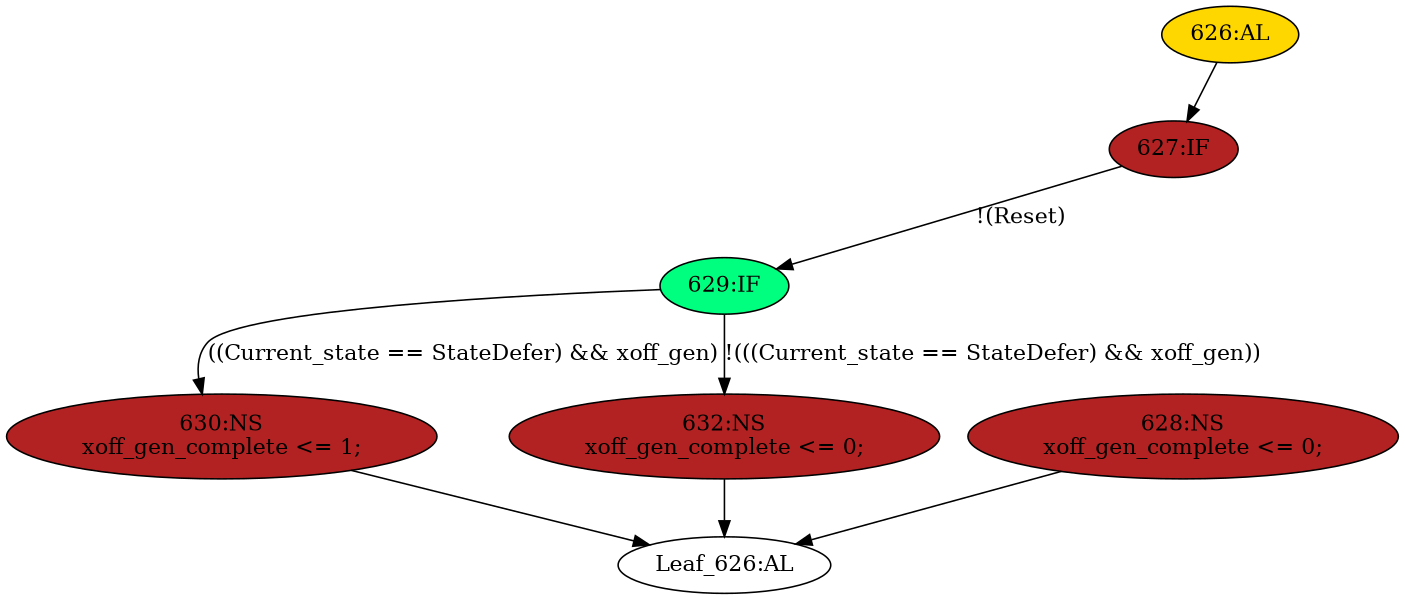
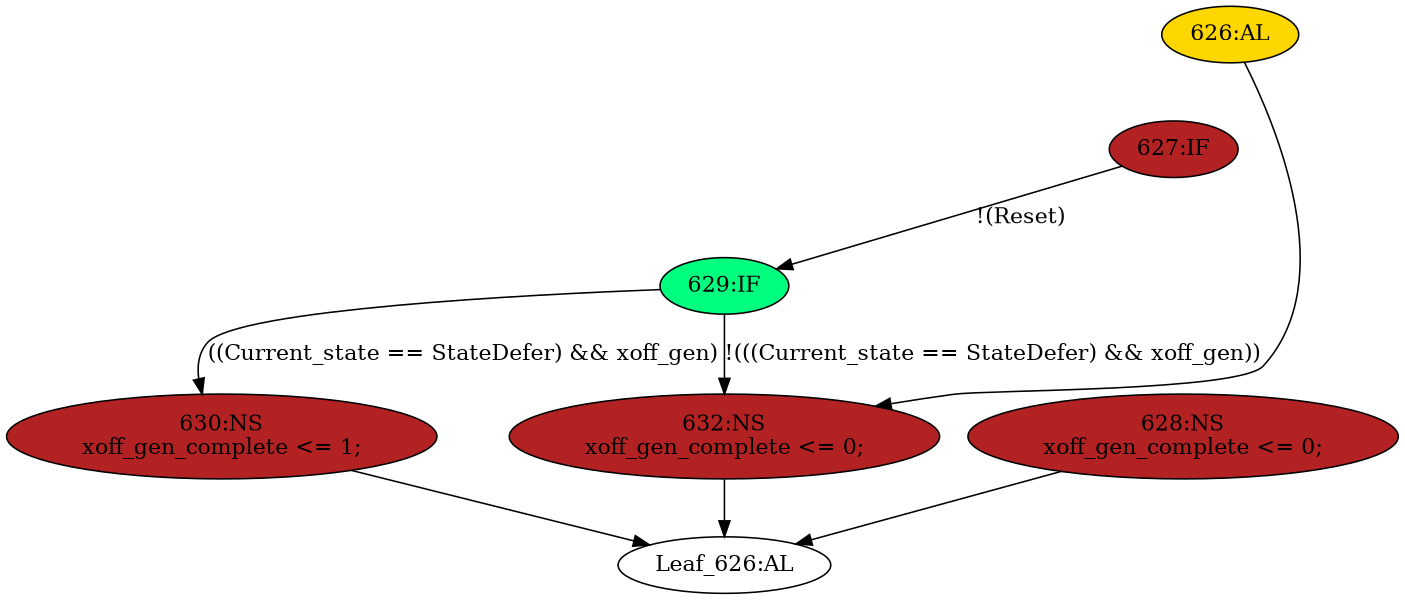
(1206, 85) -> (1238, 376)
